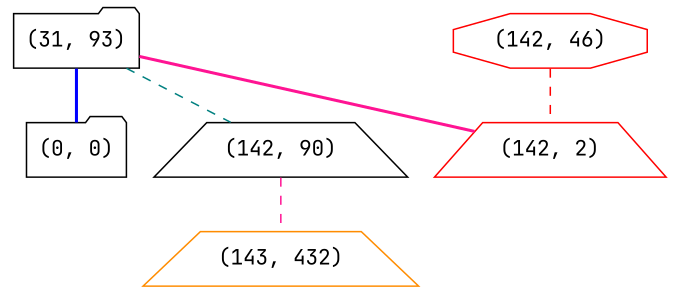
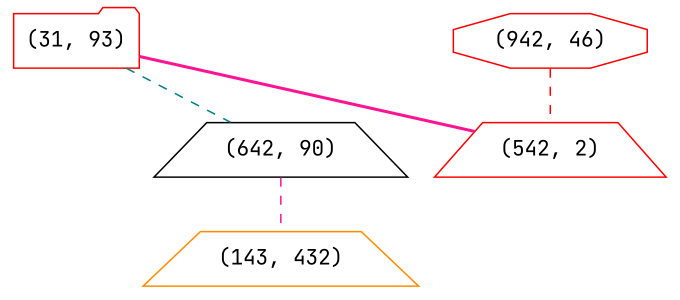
(76, 41) -> (76, 41)
(550, 41) -> (550, 41)
(76, 150) -> none
(281, 150) -> (281, 150)
(550, 150) -> (550, 150)
